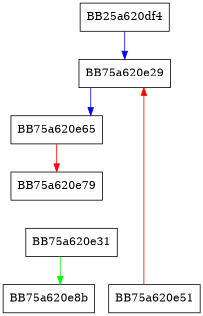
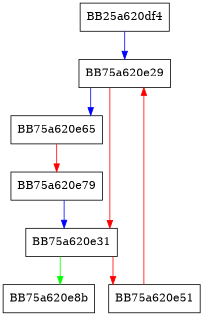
none -> (110, 154)
none -> (64, 210)
none -> (113, 267)
